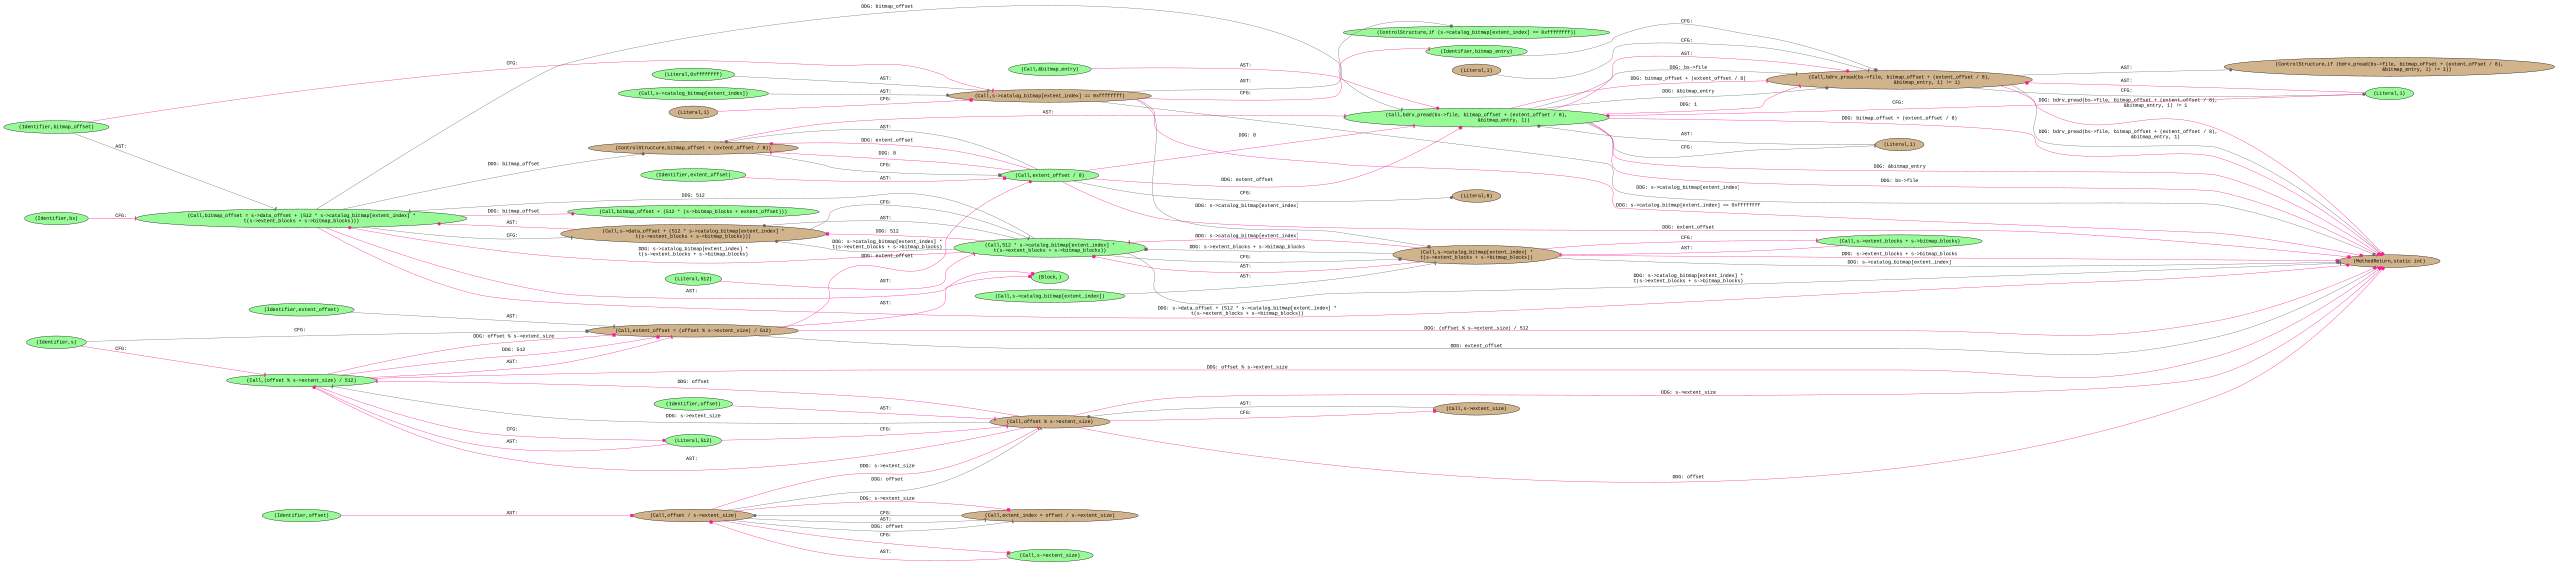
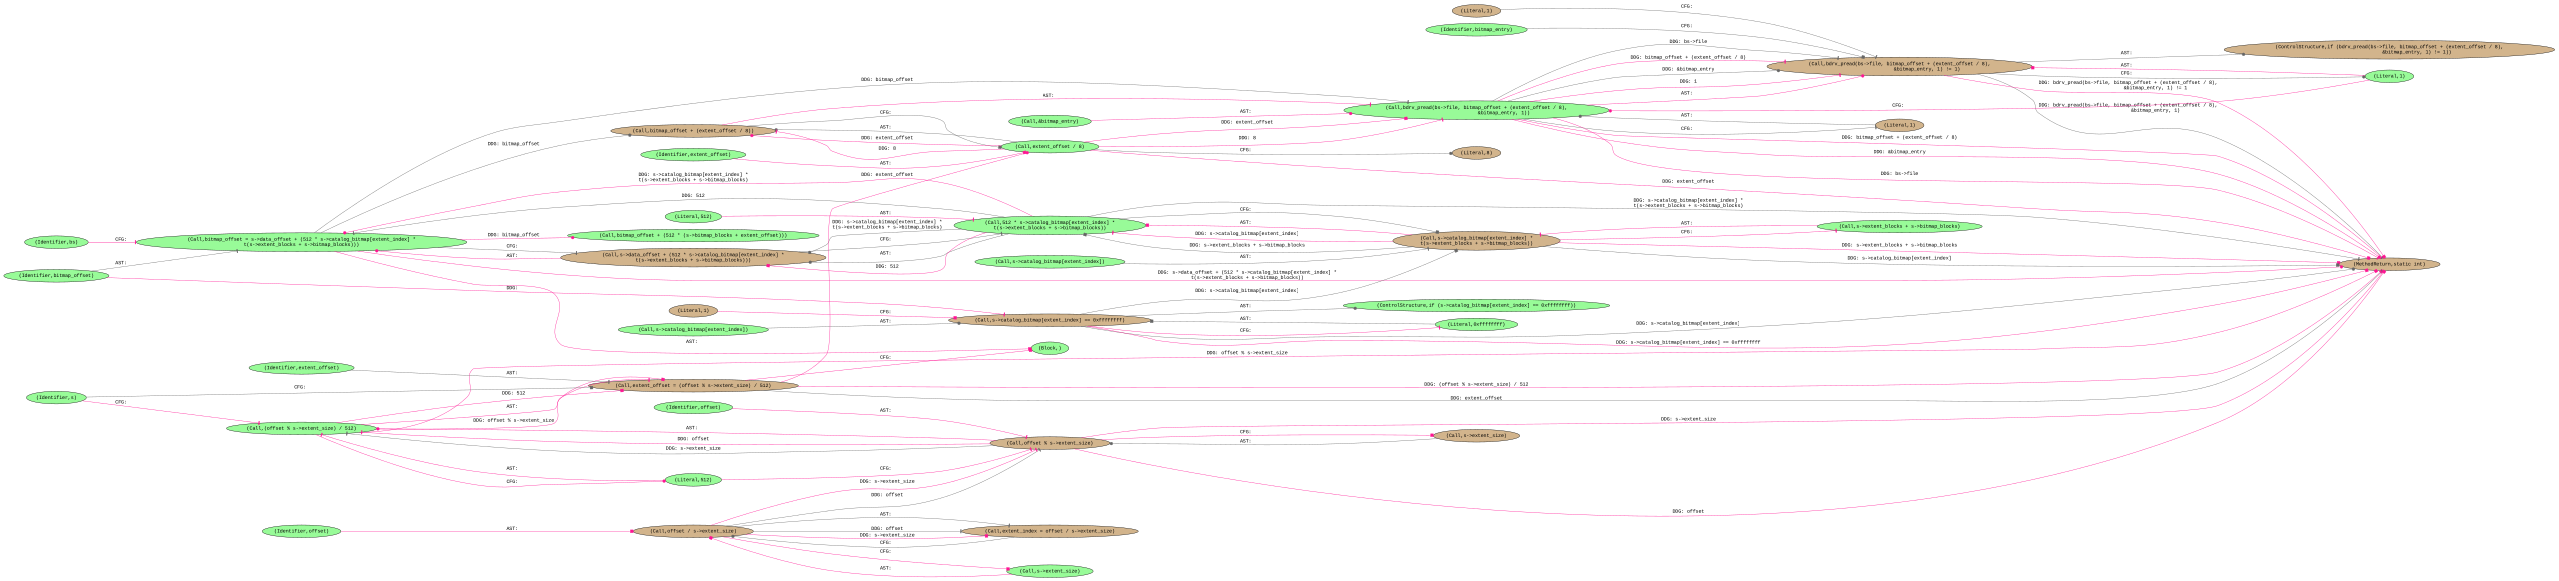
(514, 63) -> (514, 288)
(860, 83) -> (1294, 323)
(1302, 99) -> (1264, 335)
(693, 148) -> (693, 131)
(887, 303) -> (887, 358)
